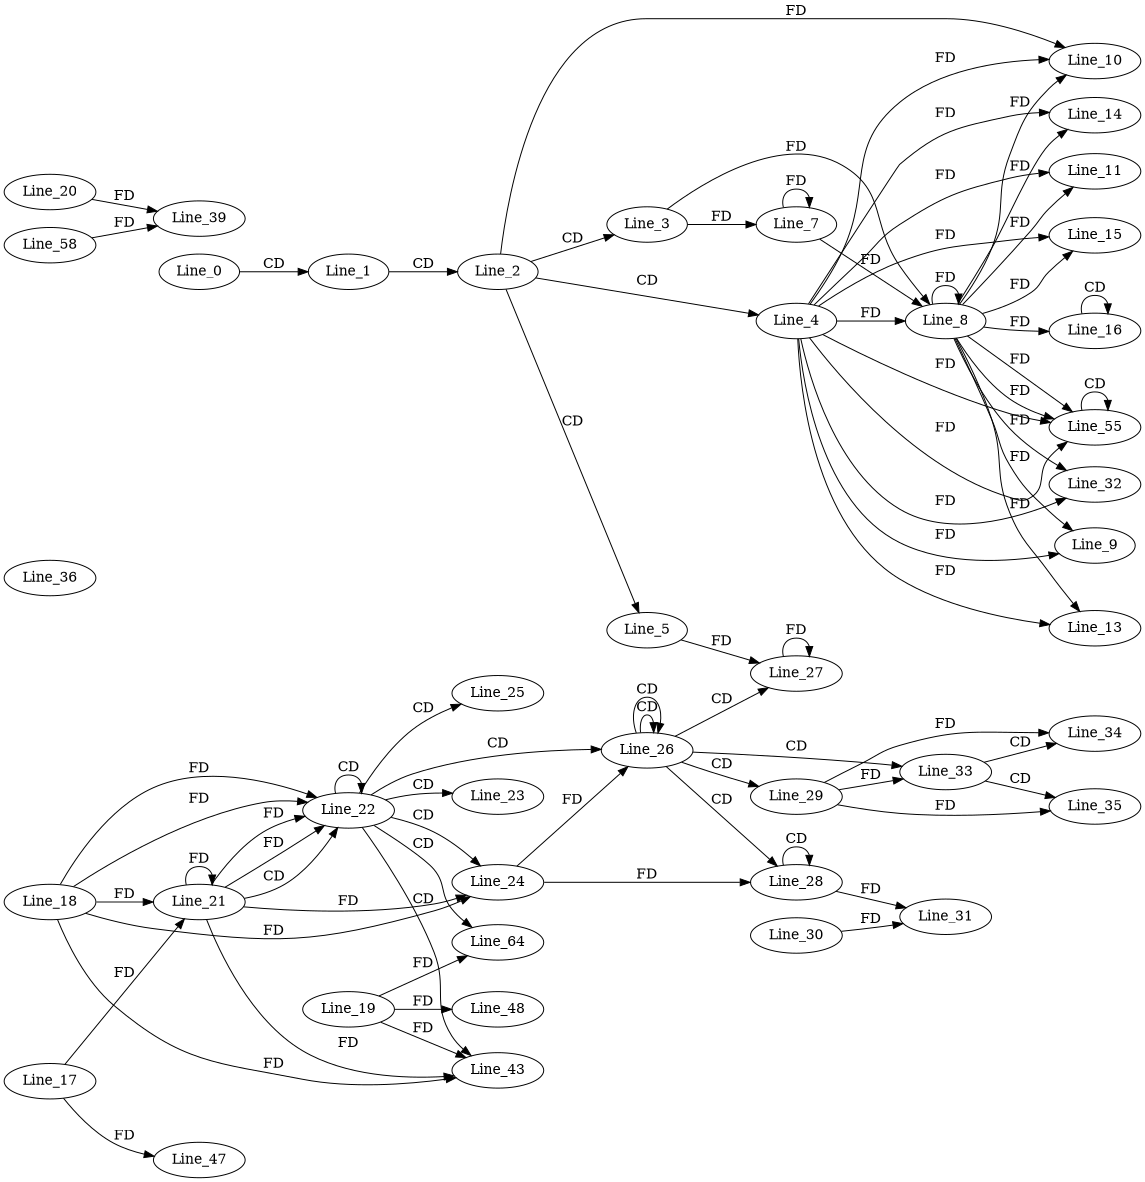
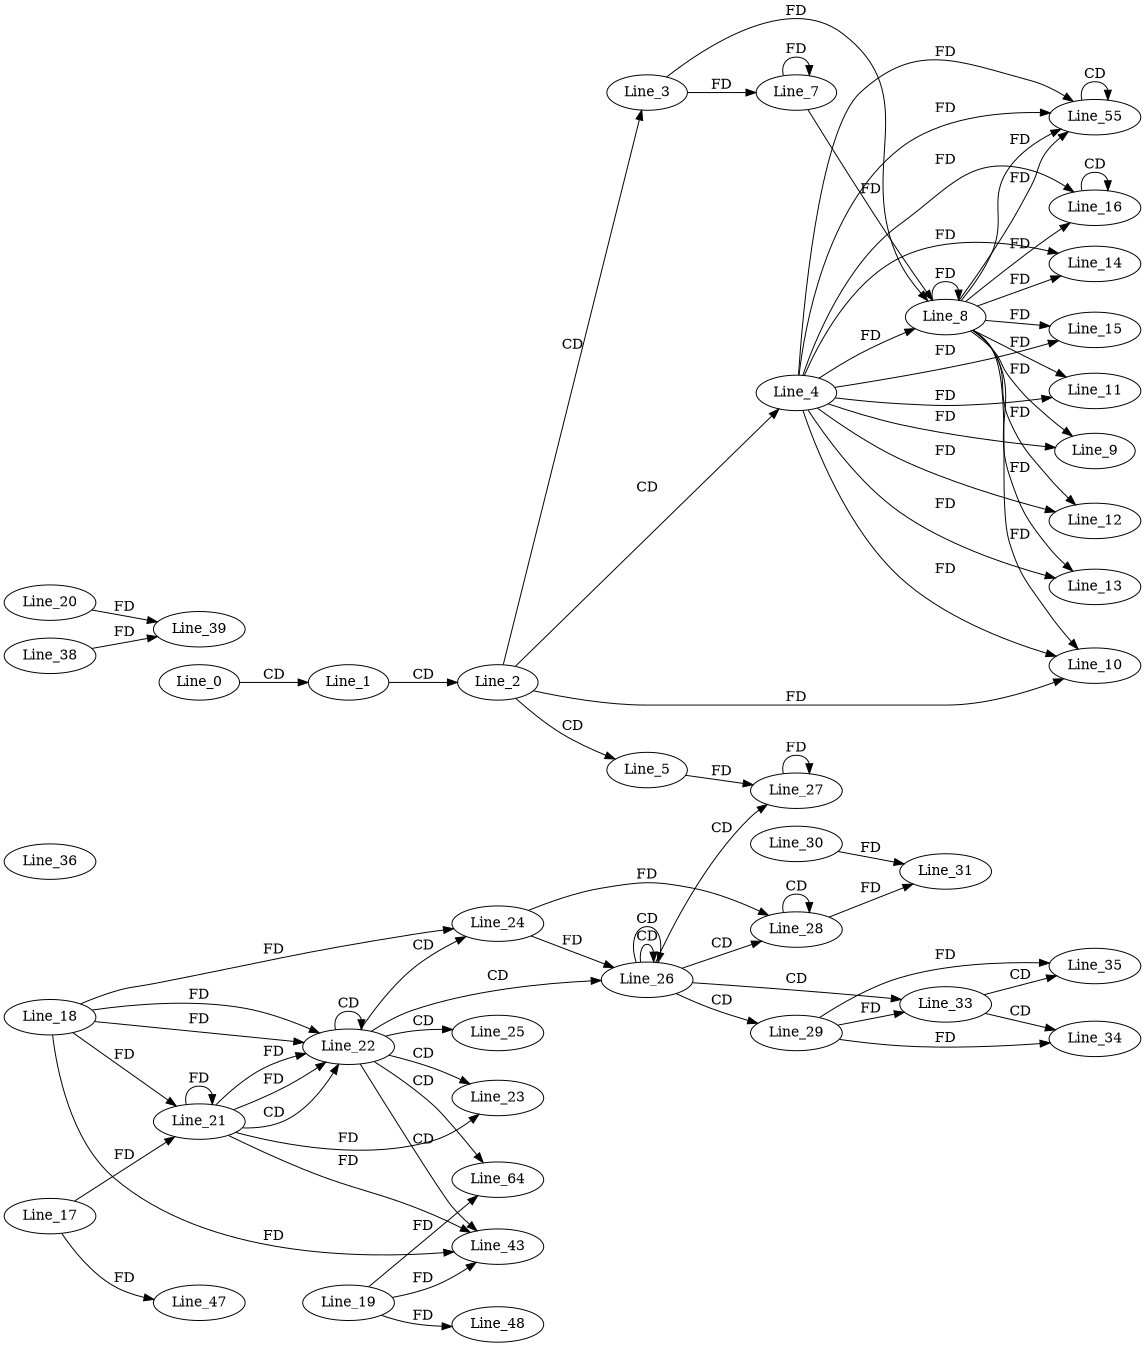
none -> (902, 223)
(50, 245) -> (50, 656)
(1095, 484) -> (1095, 521)
(351, 911) -> (356, 1150)
